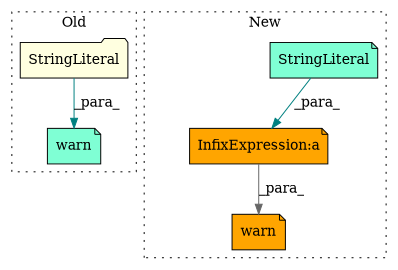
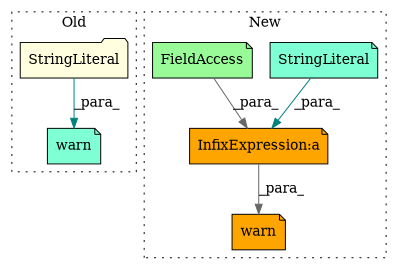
none -> (202, 60)
